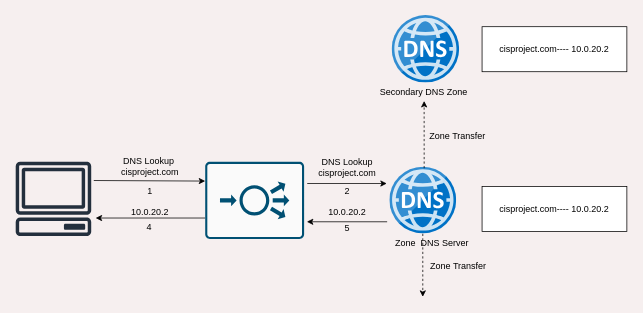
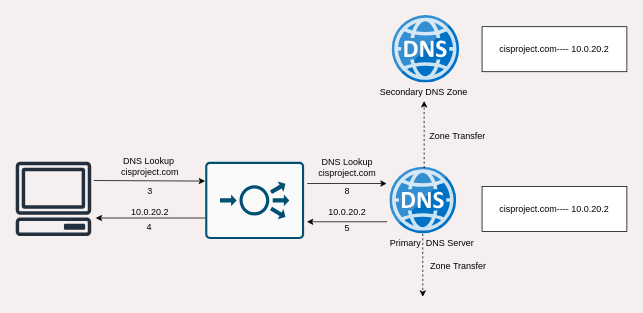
(150, 191) -> (150, 191)
(347, 191) -> (347, 191)
(432, 243) -> (432, 243)
